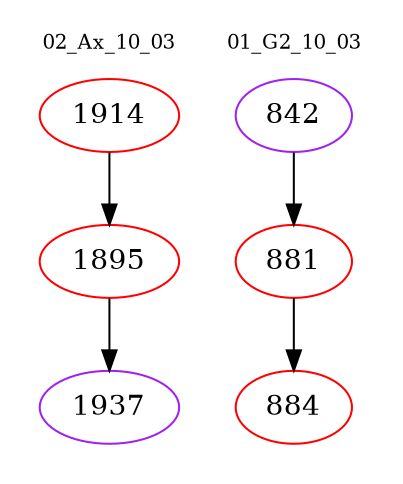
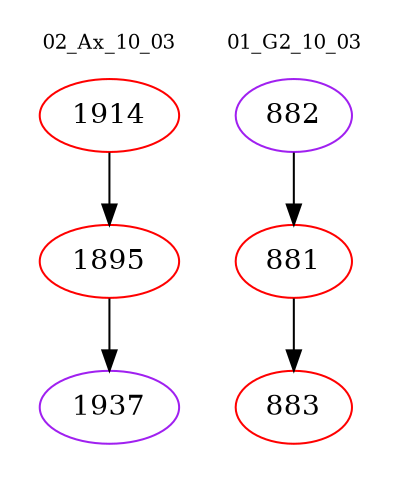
(294, 116) -> (294, 116)
(294, 407) -> (294, 407)
